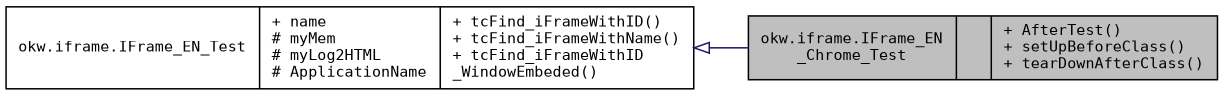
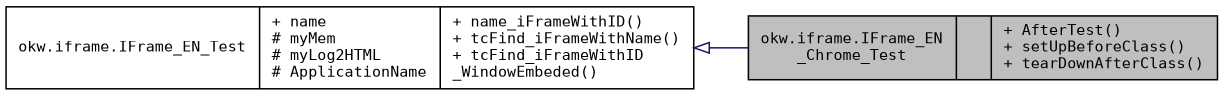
(558, 22) -> (549, 22)
